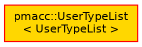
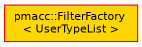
(71, 23) -> (71, 23)
